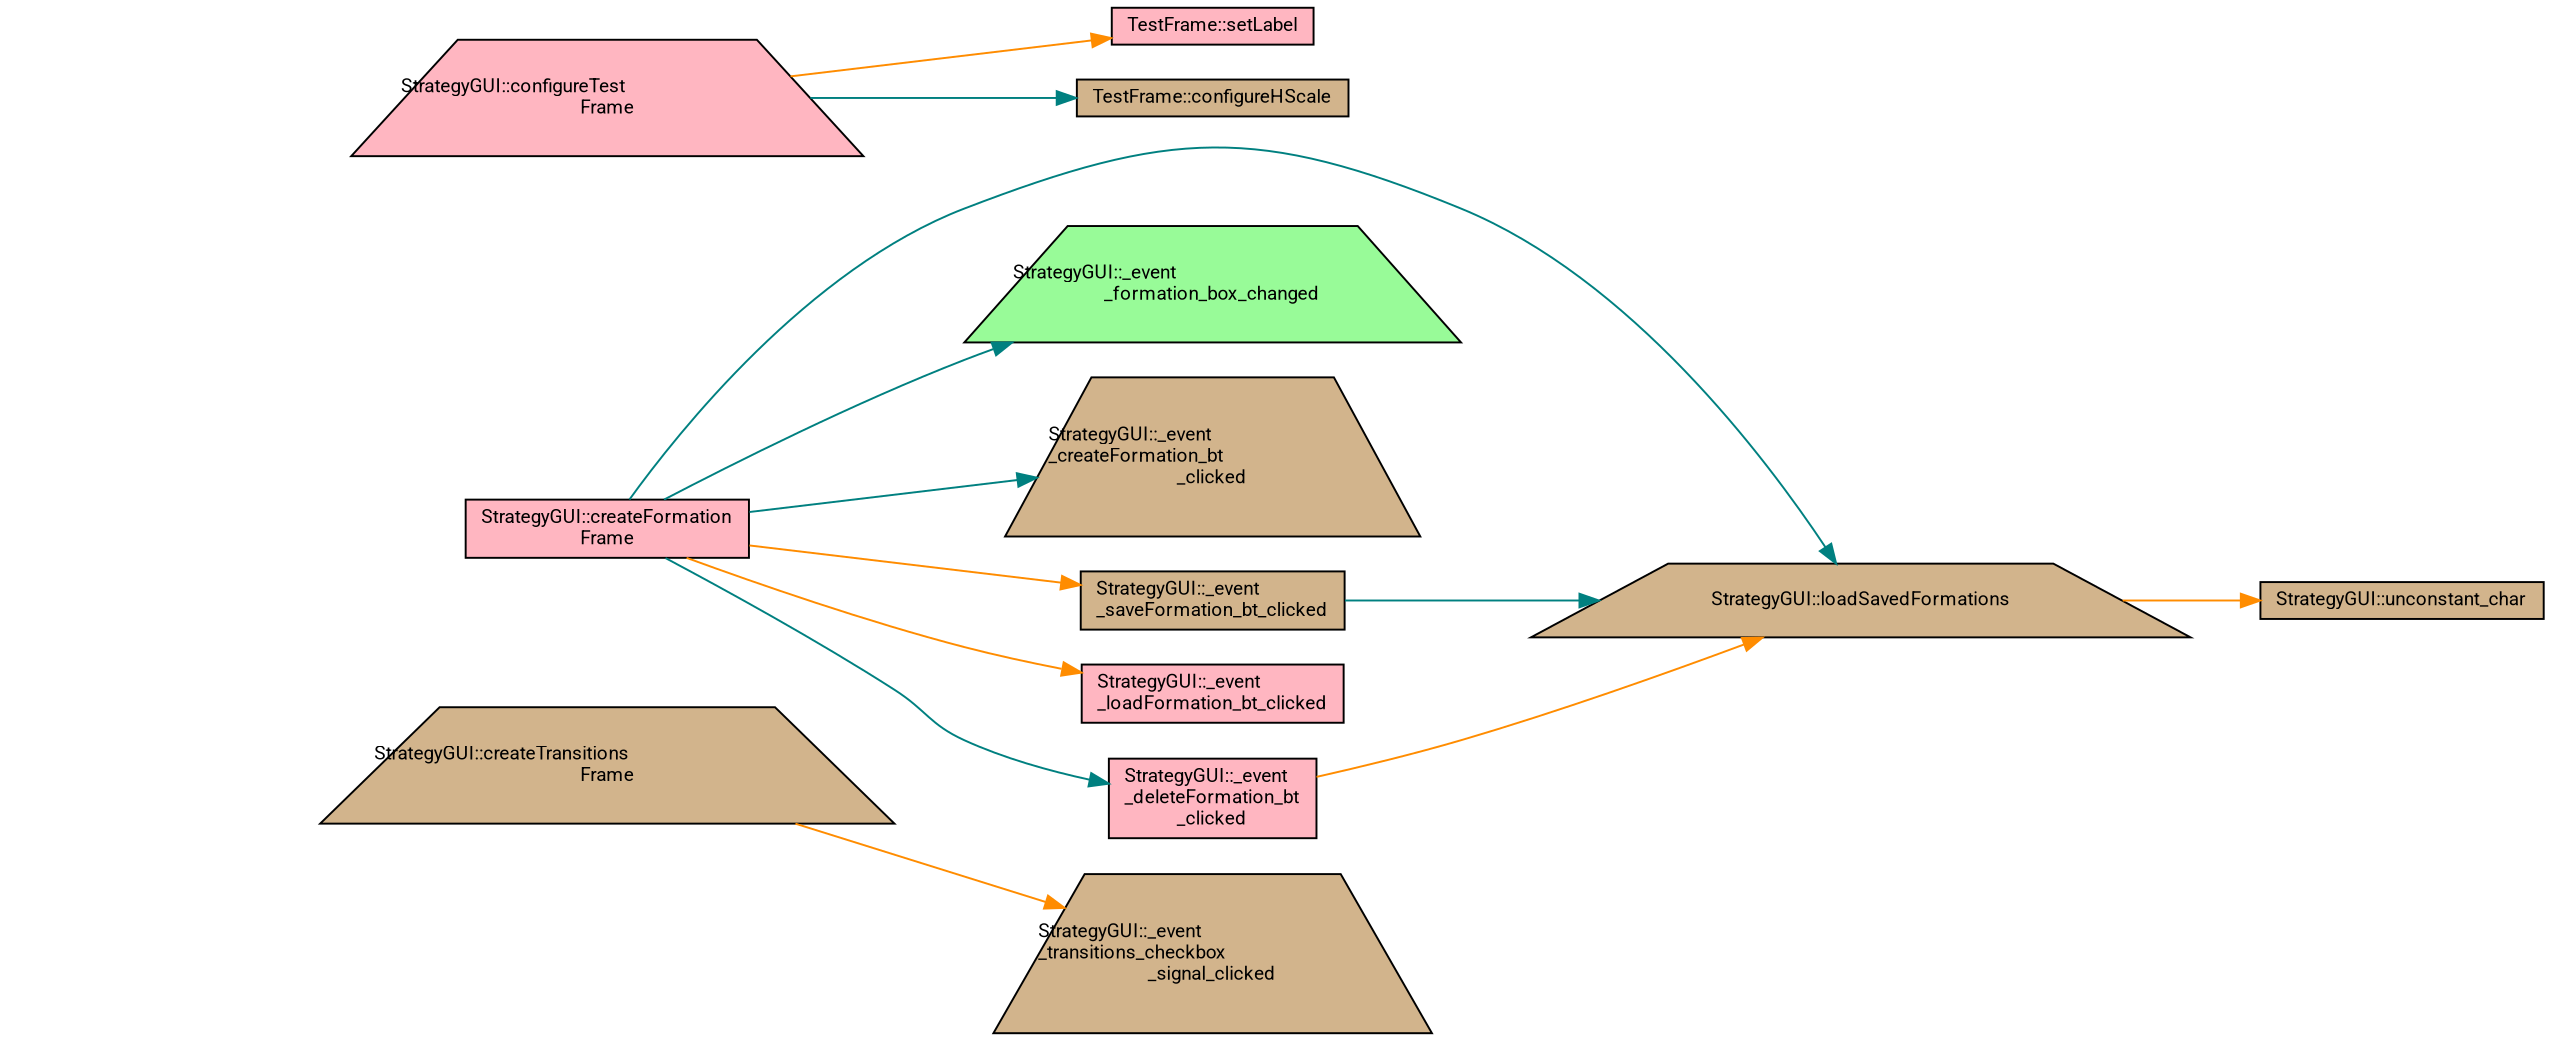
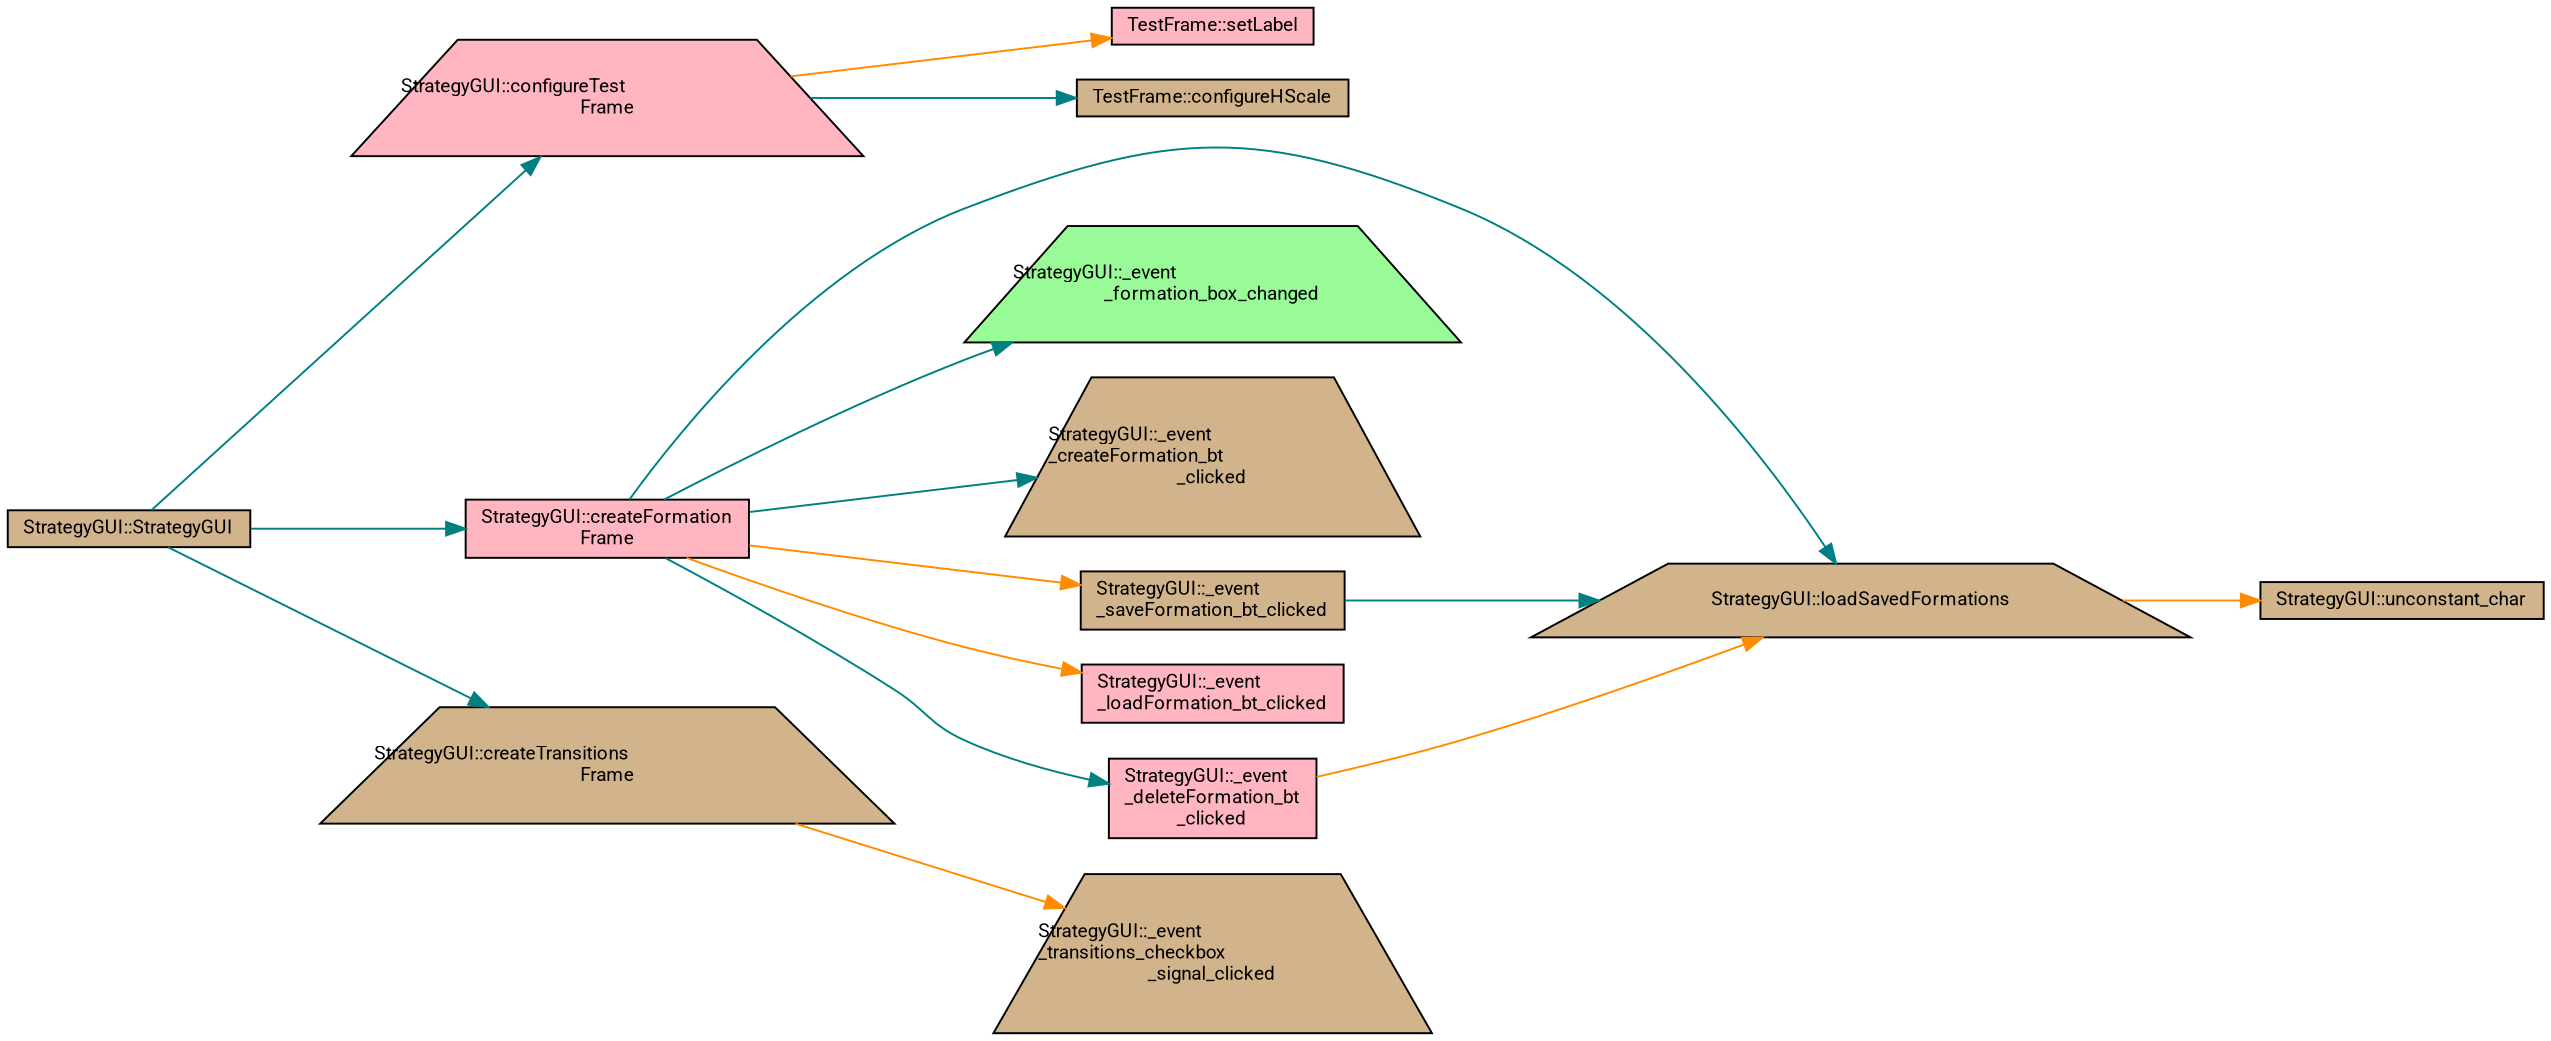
none -> (129, 529)
